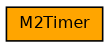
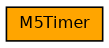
(55, 24) -> (55, 24)
